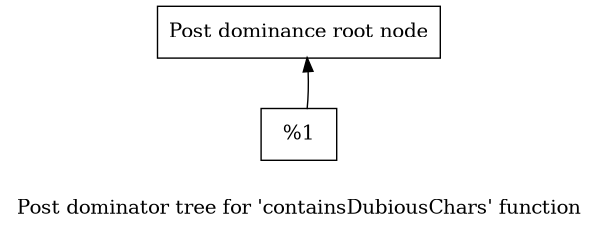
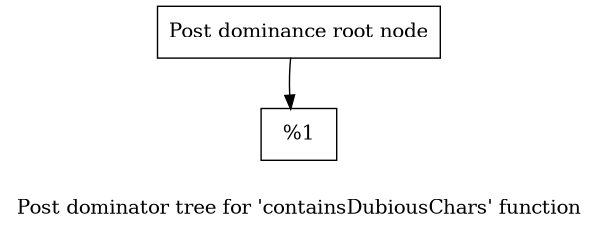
(308, 90) -> (290, 76)
